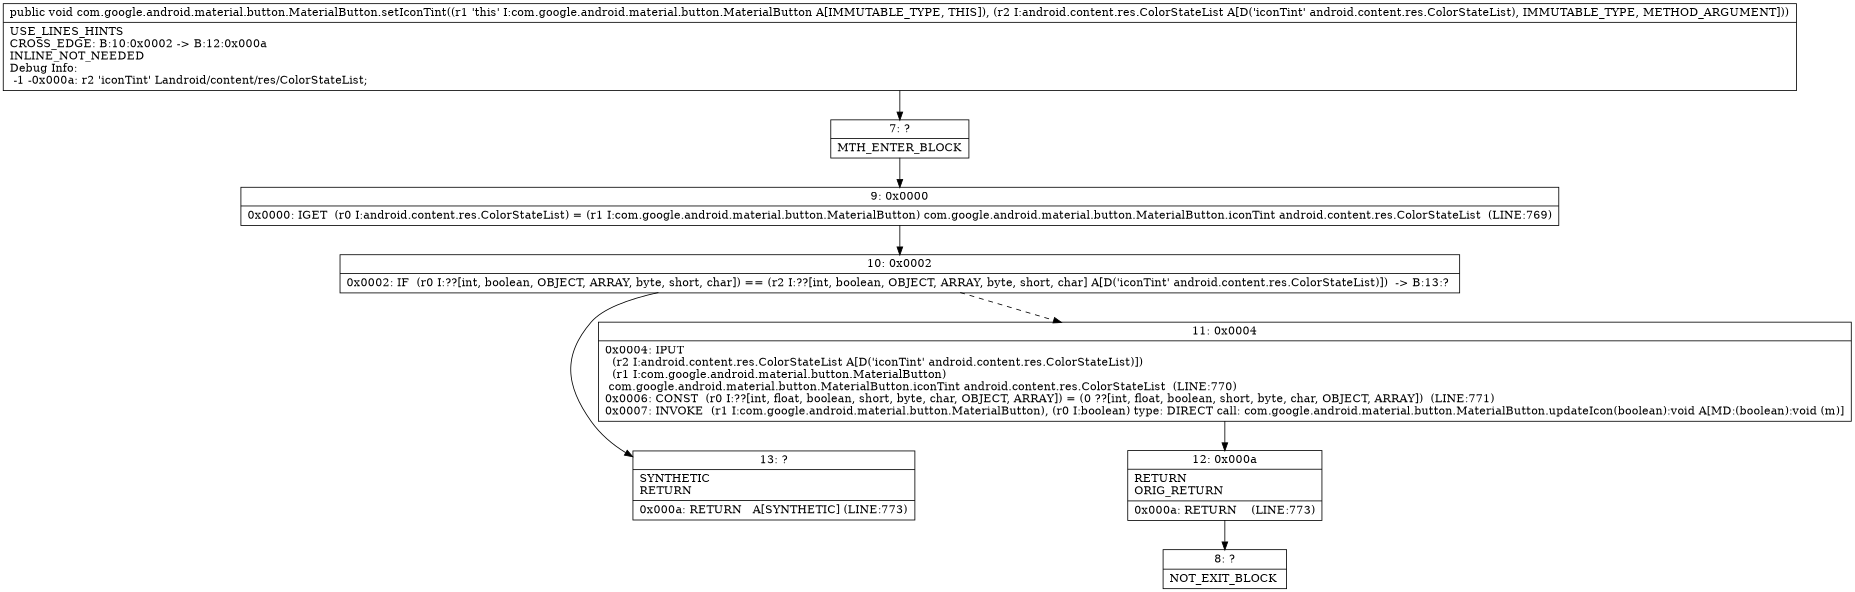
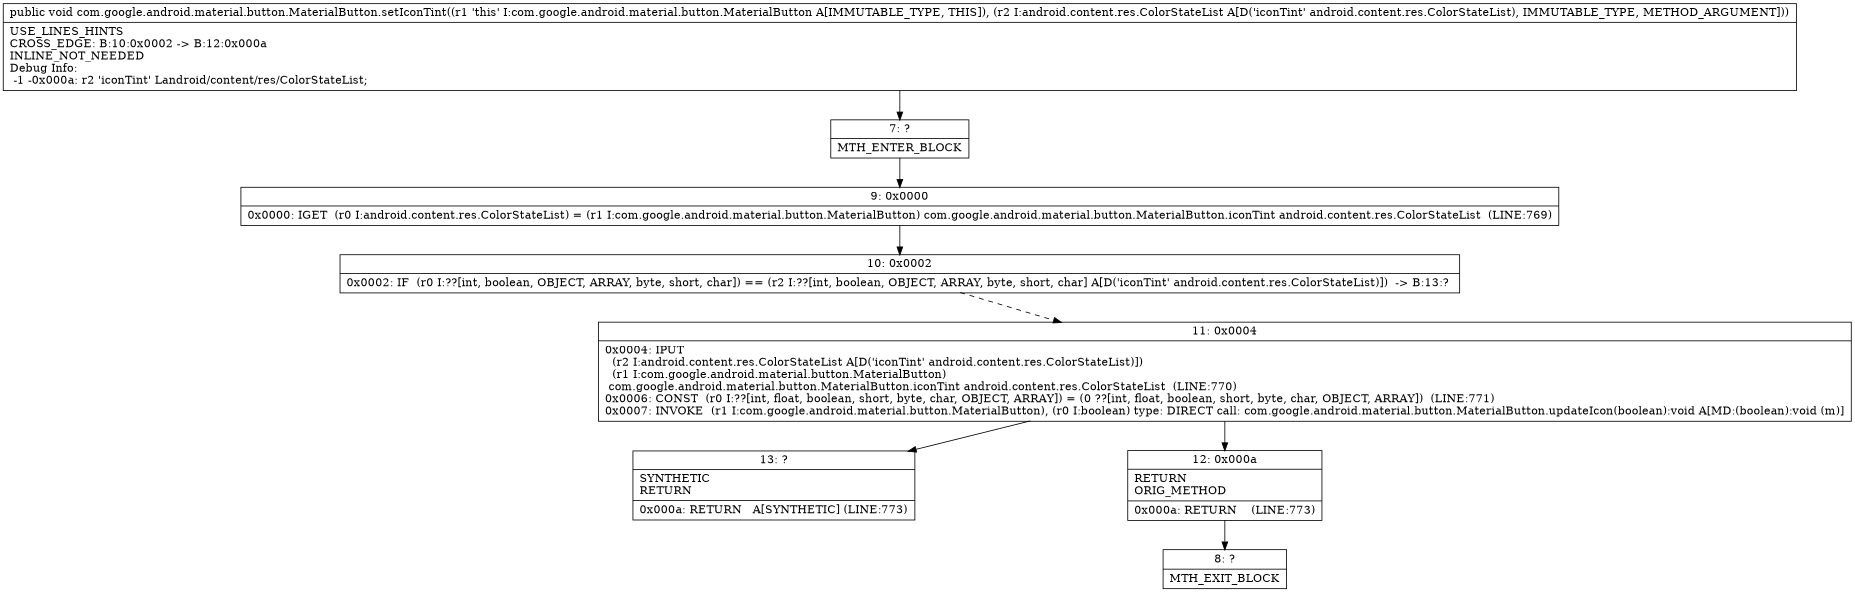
(572, 358) -> (973, 435)
(1179, 491) -> (1181, 491)
(1224, 578) -> (1225, 578)
